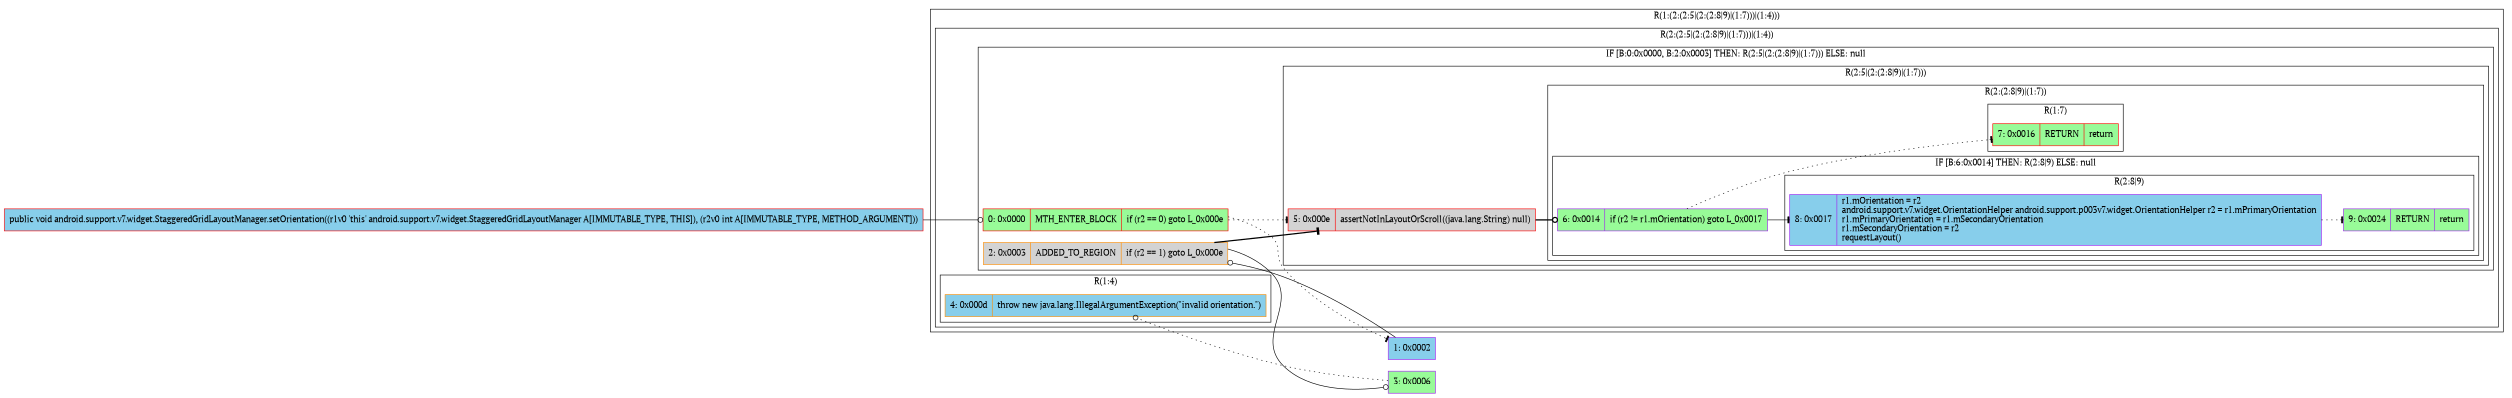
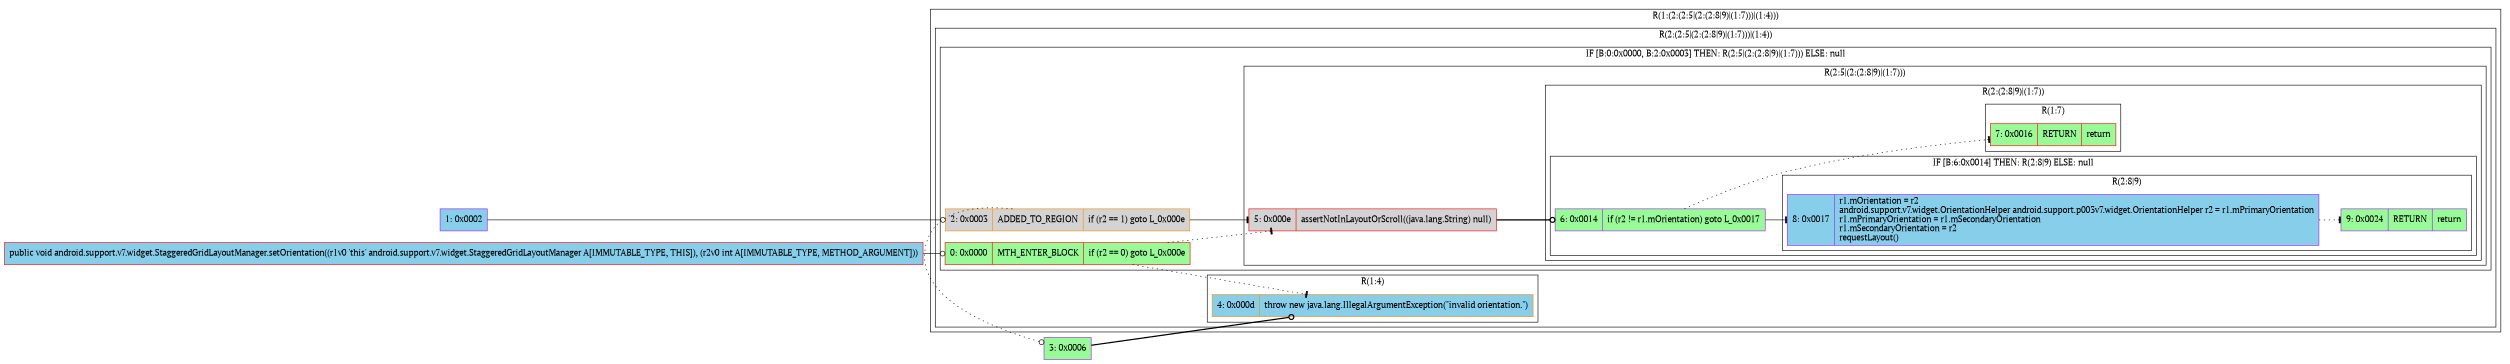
(1265, 237) -> (1218, 220)
(1306, 290) -> (1219, 279)
(1274, 347) -> (925, 262)
(1260, 360) -> (1155, 336)
